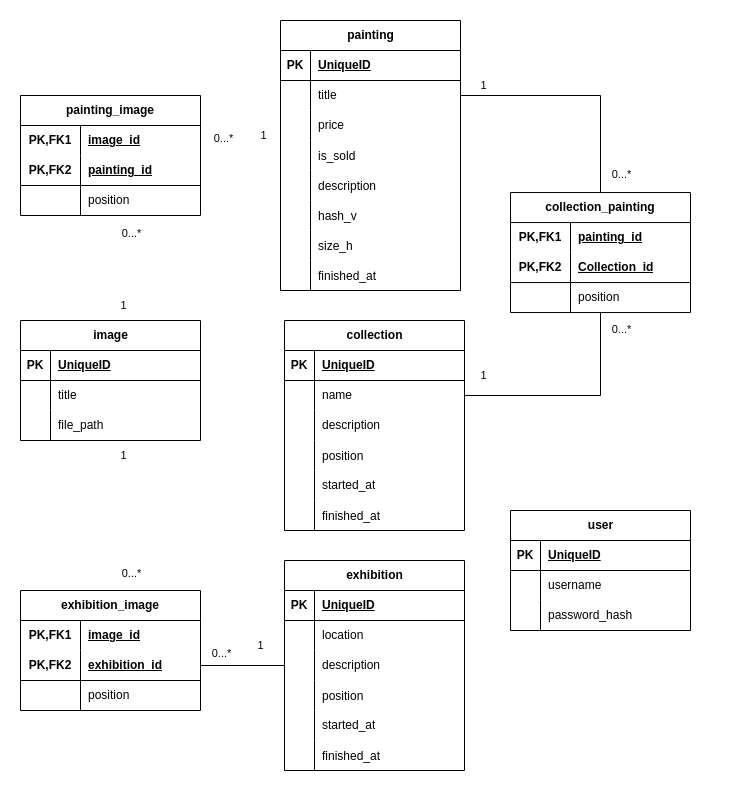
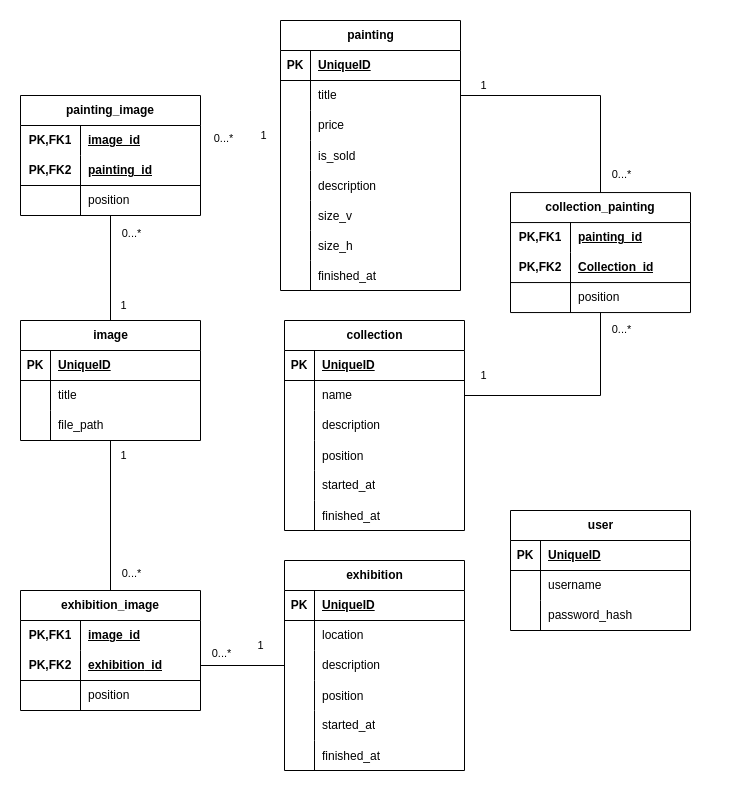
(338, 216) -> (337, 216)
none -> (111, 269)
none -> (111, 516)
